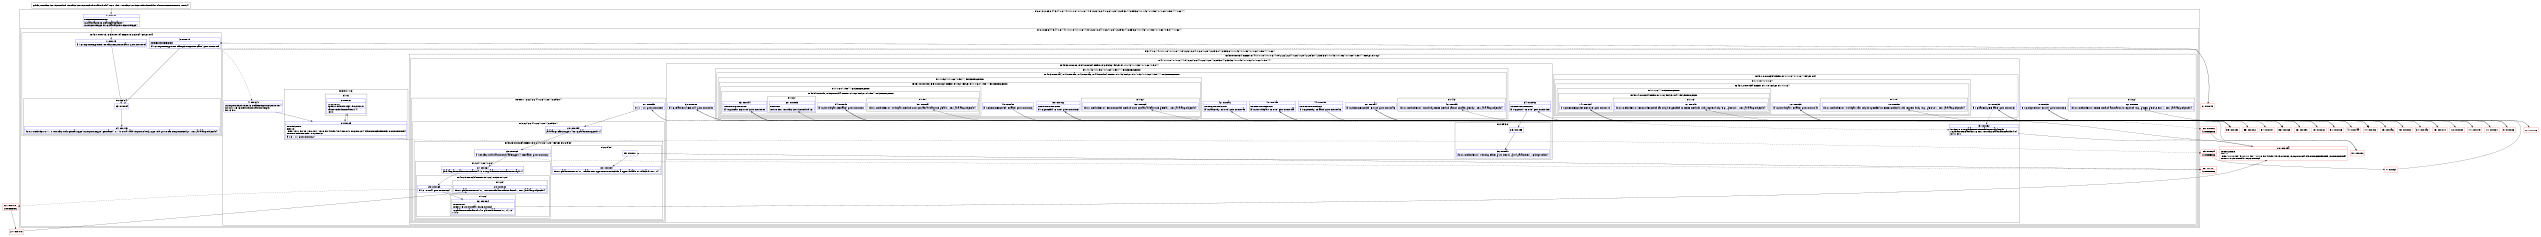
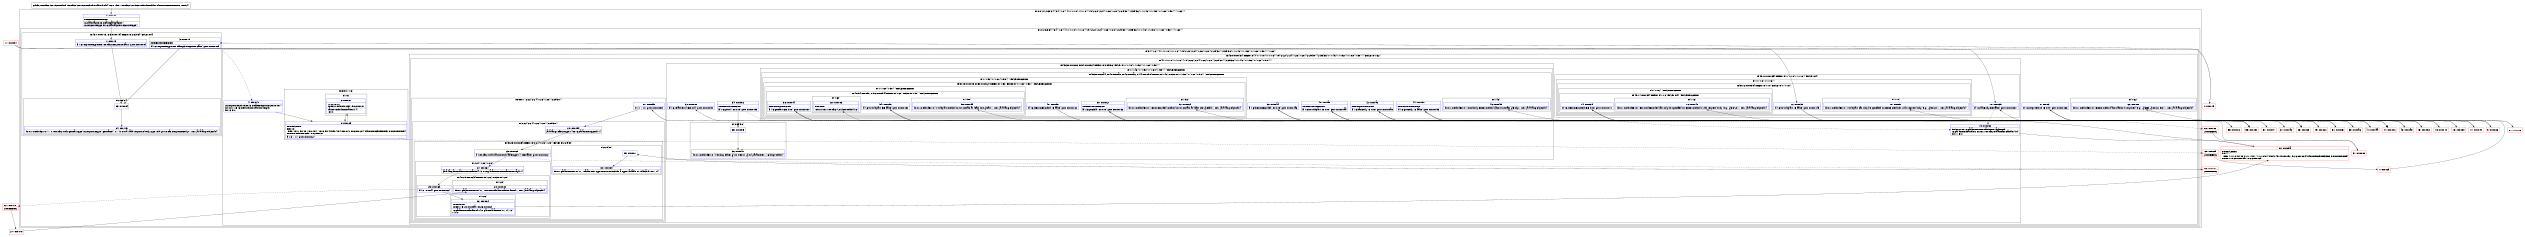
(2243, 120) -> (1022, 48)
(2302, 130) -> none
none -> (2406, 130)
